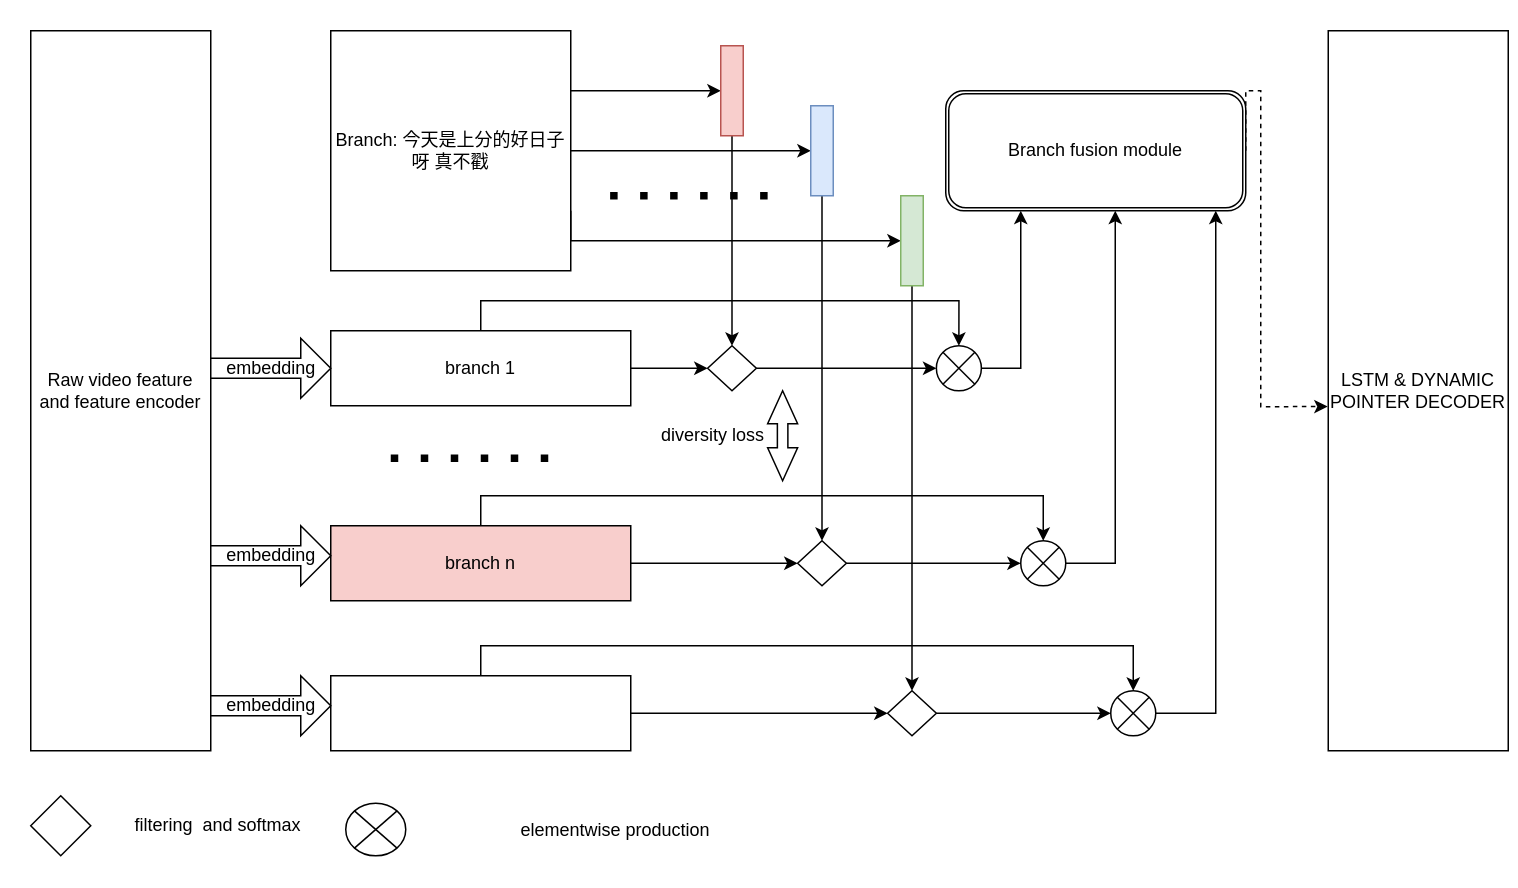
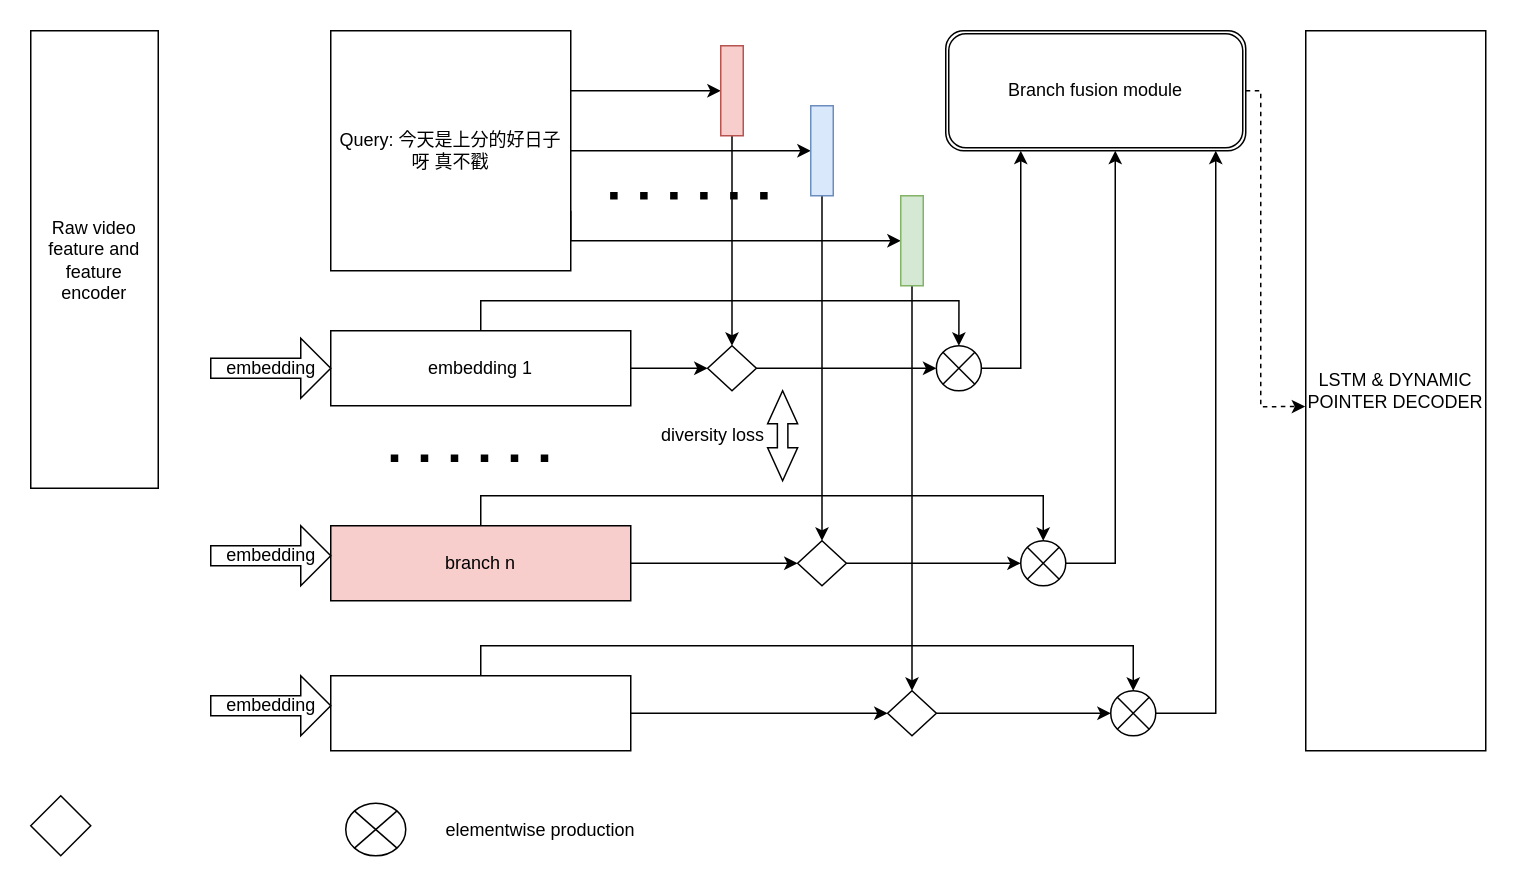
(451, 151) -> (451, 151)
(1096, 151) -> (1096, 91)
(481, 368) -> (481, 368)
(121, 391) -> (95, 260)
(1418, 391) -> (1396, 391)
(218, 826) -> none
(616, 830) -> (541, 830)
